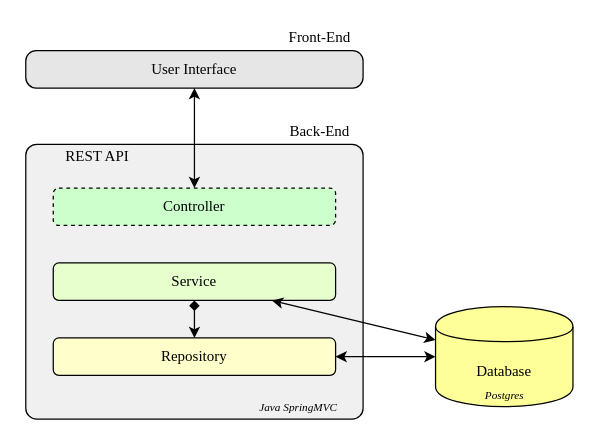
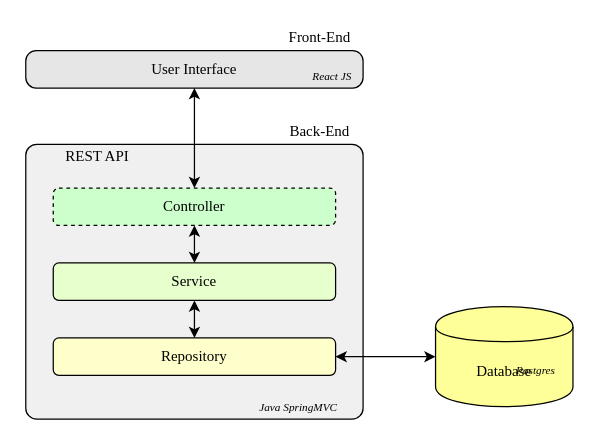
none -> (332, 76)
(194, 311) -> (194, 310)
(354, 320) -> (194, 245)
(504, 394) -> (536, 369)
